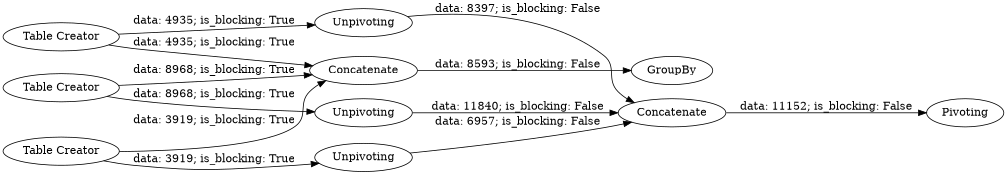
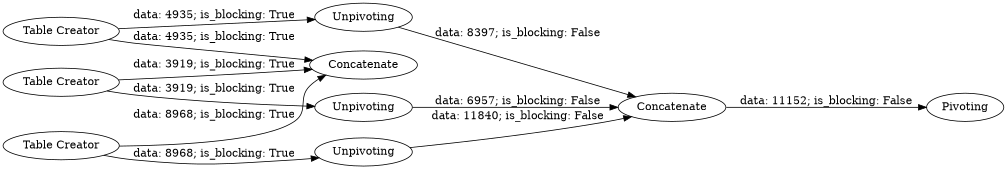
(672, 70) -> none
